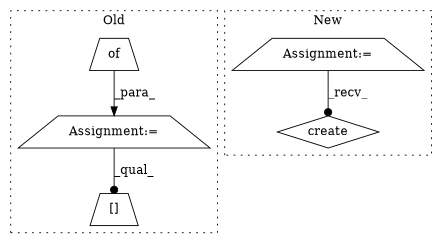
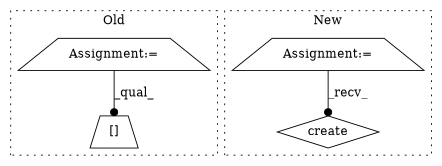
(114, 54) -> none
